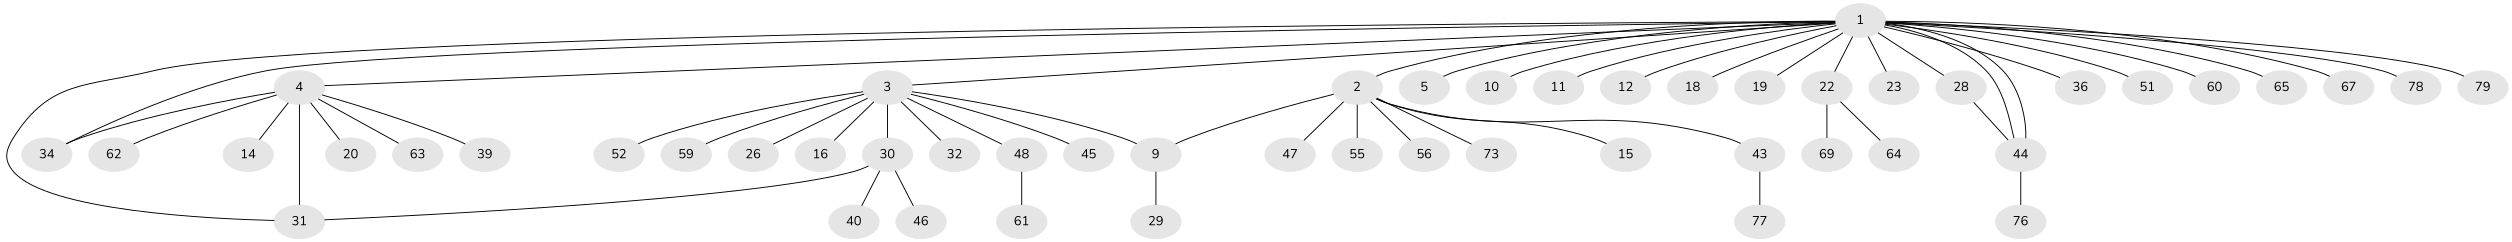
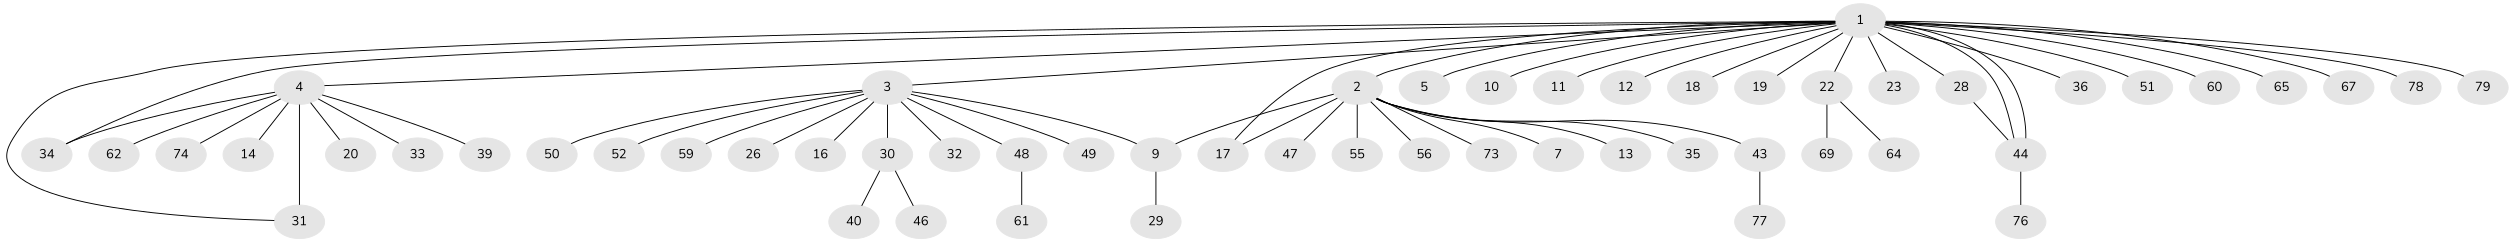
none -> (181, 155)
(418, 155) -> (418, 155)
none -> (552, 155)
(1089, 155) -> (1089, 155)
none -> (1223, 155)
none -> (1558, 155)
(1626, 155) -> (1626, 155)
none -> (1693, 155)
(598, 204) -> none
